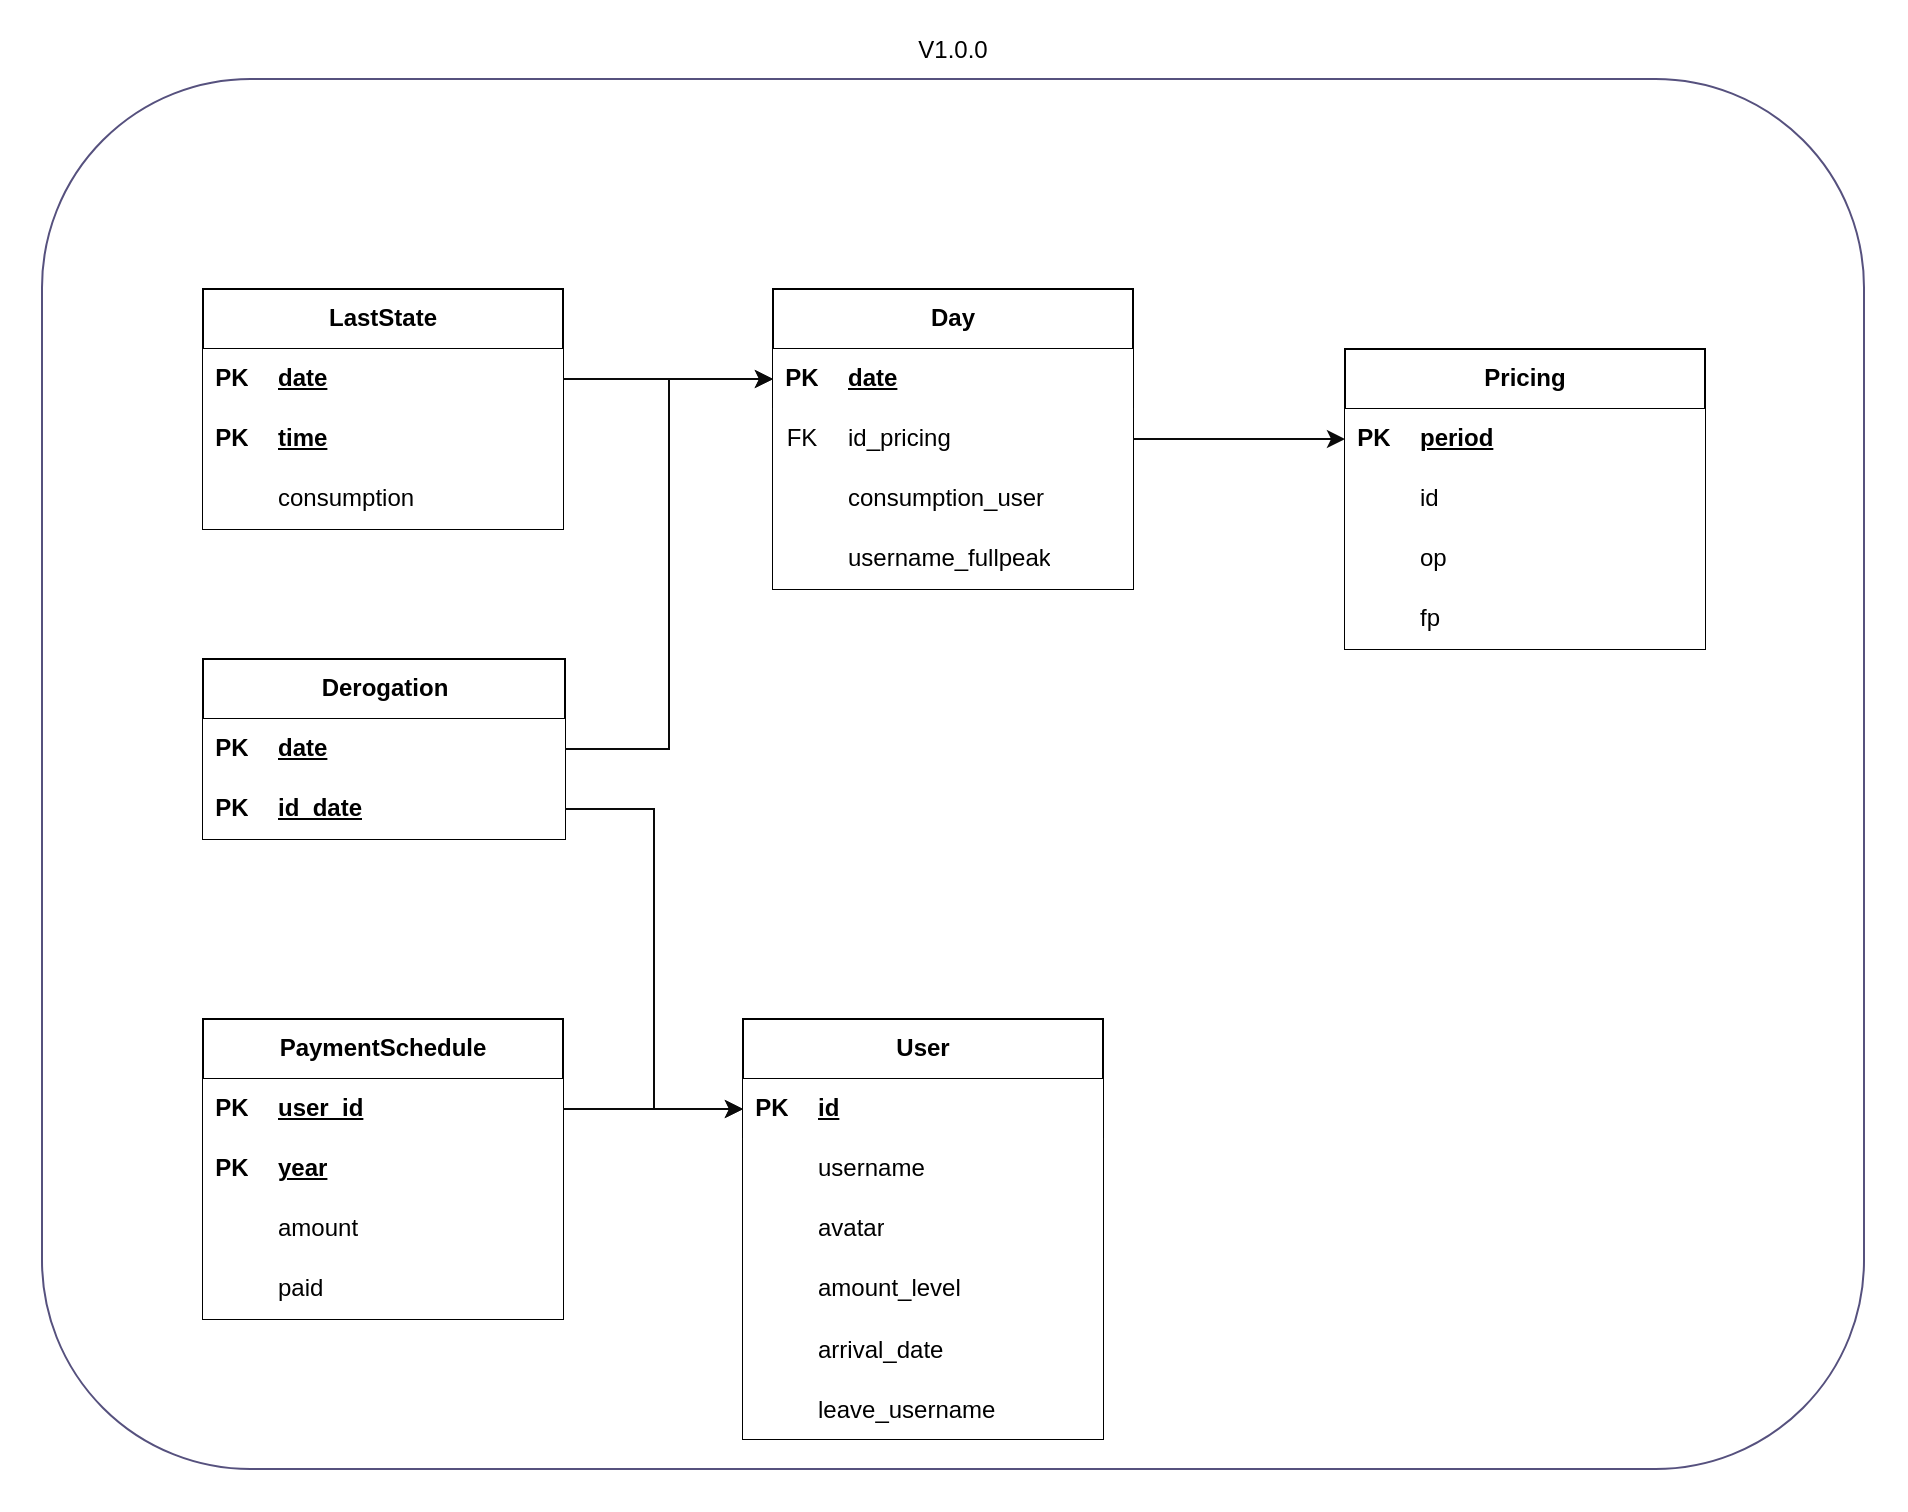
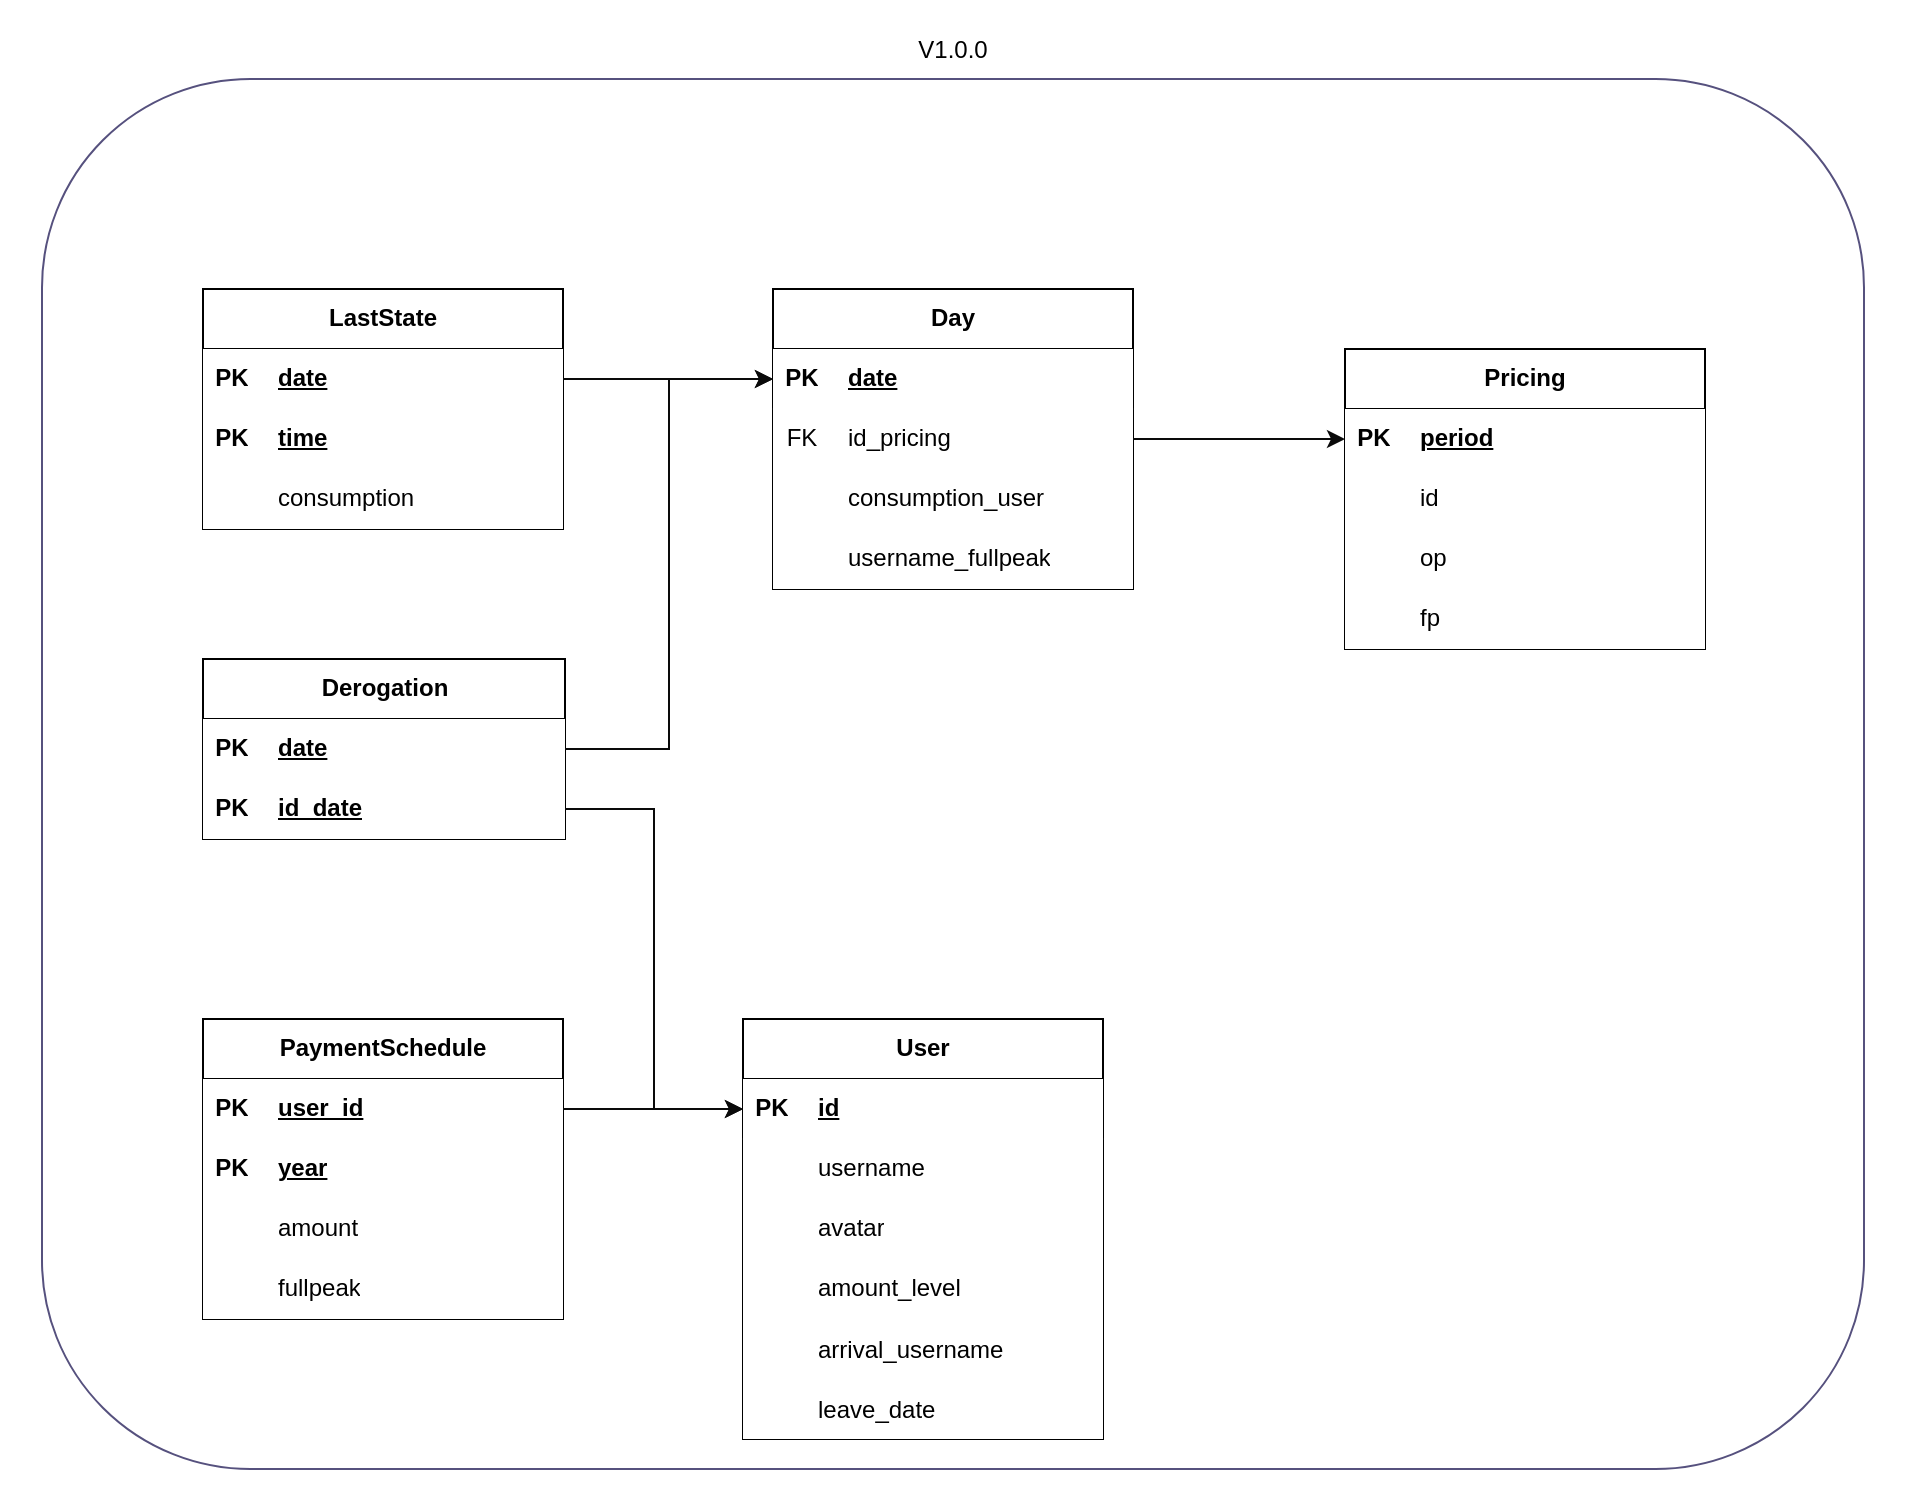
(303, 1289) -> (327, 1289)
(892, 1350) -> (919, 1350)
(909, 1410) -> (882, 1410)
